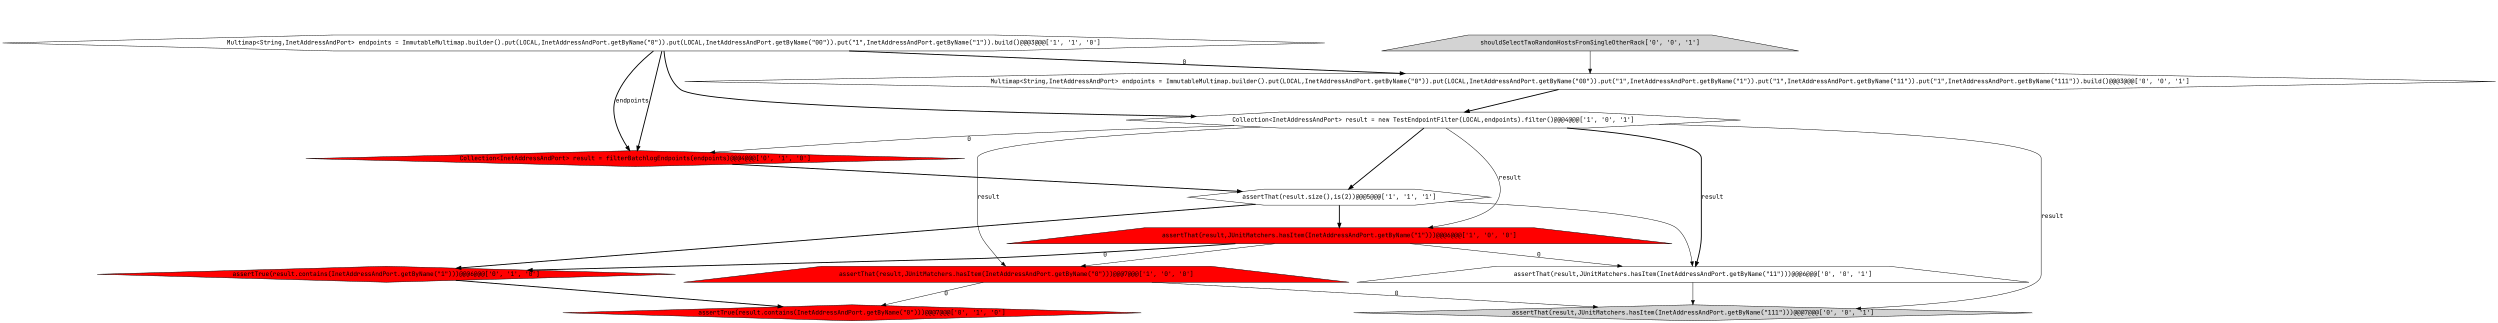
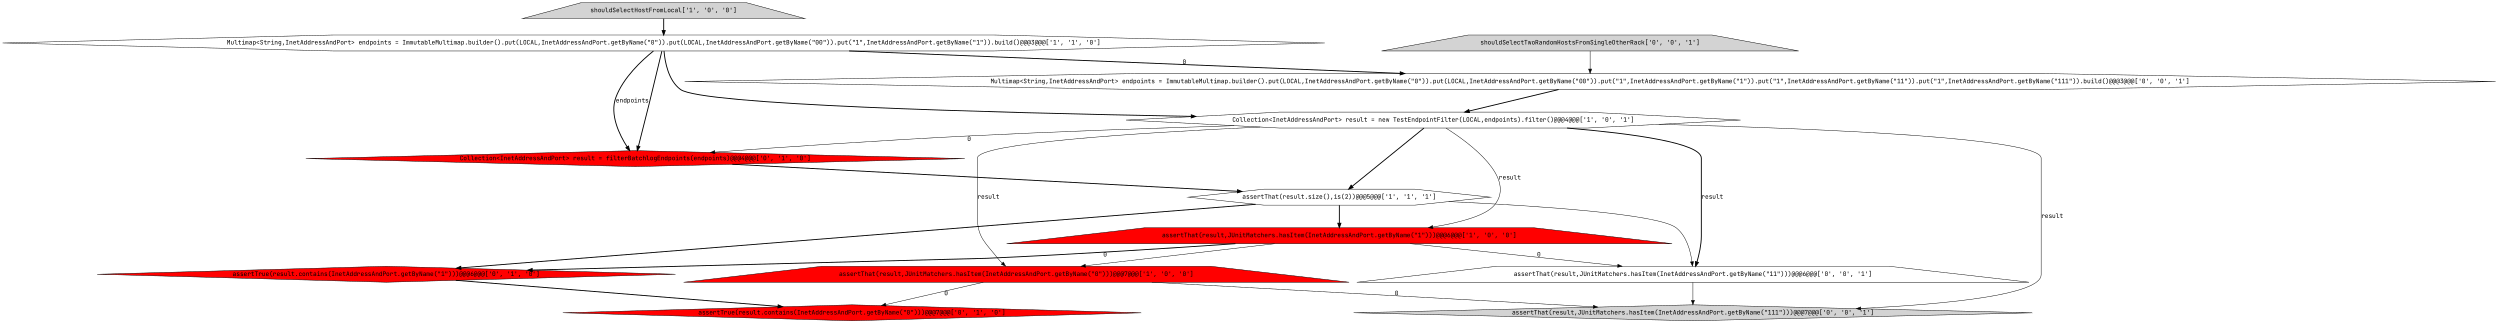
none -> (664, 11)
